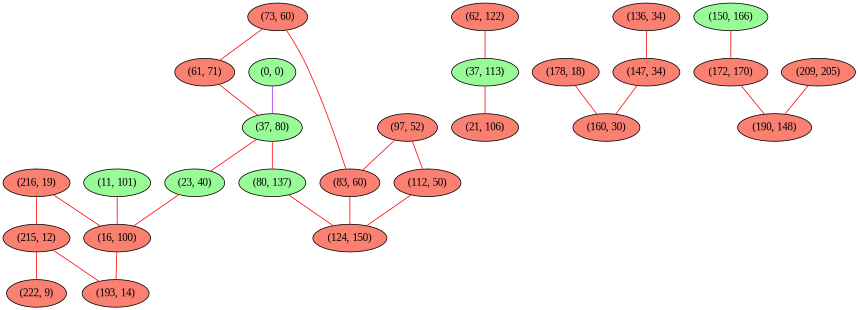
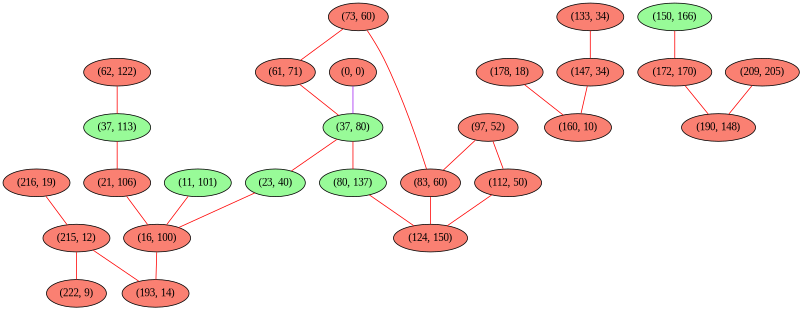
(646, 17) -> (590, 17)
(272, 72) -> (353, 72)
(606, 127) -> (578, 127)
(77, 210) -> (137, 210)
